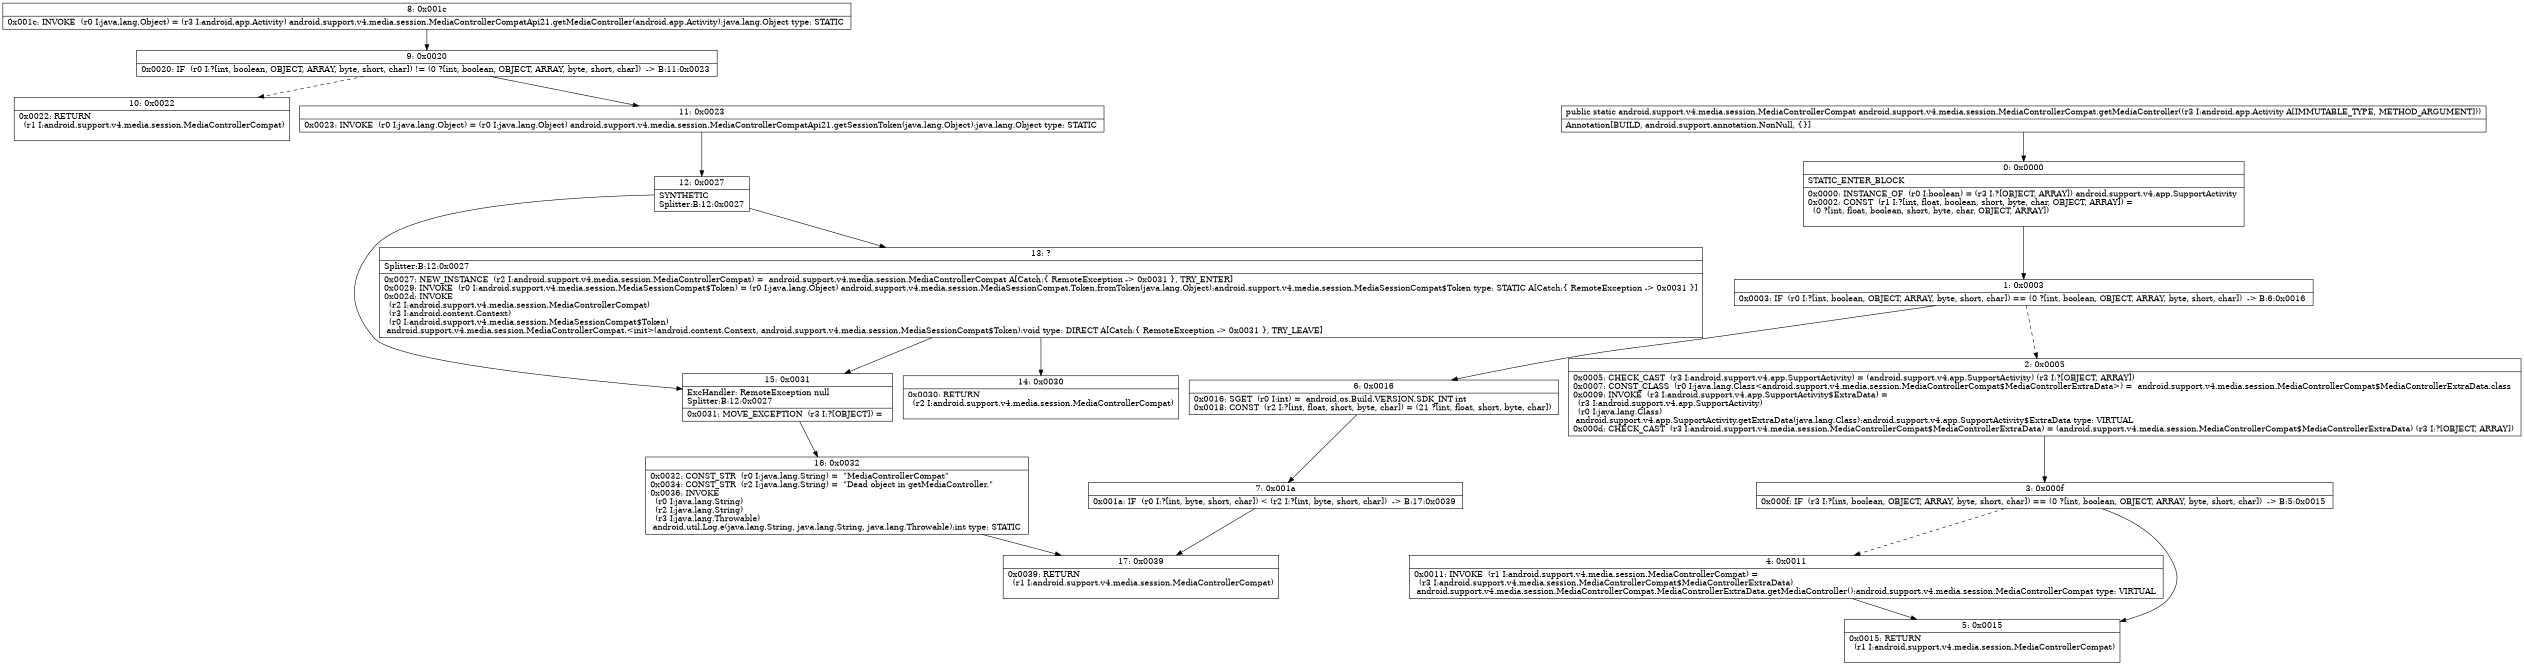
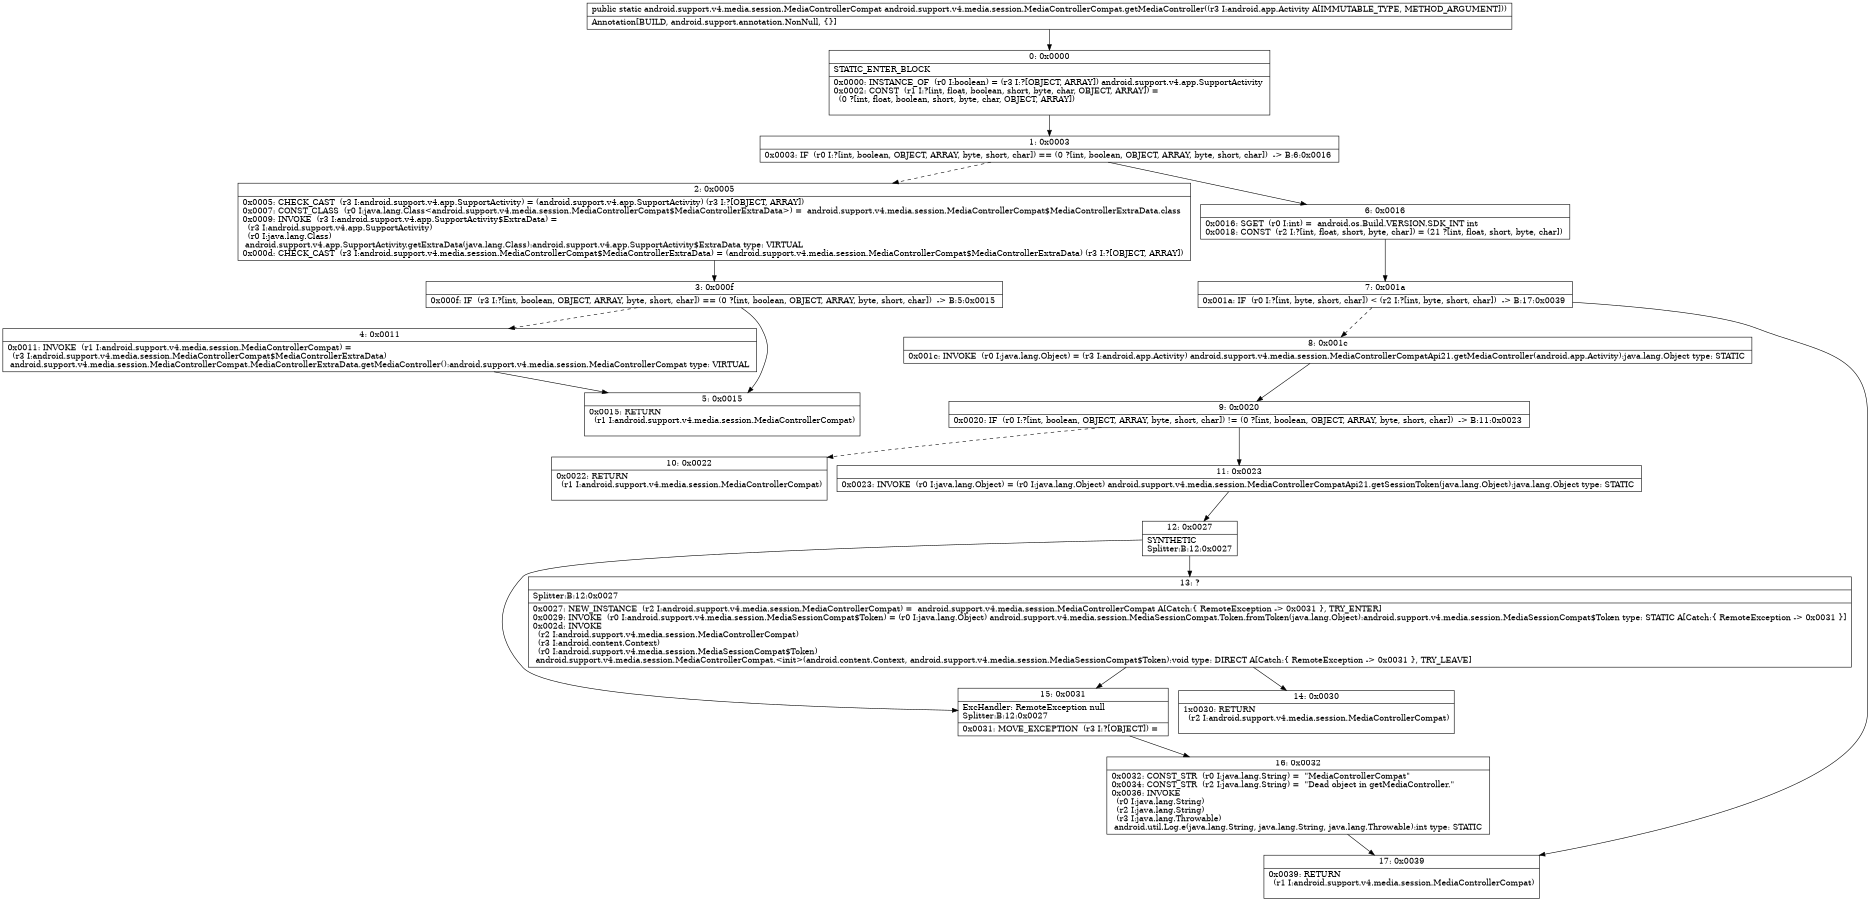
none -> (1359, 320)
(946, 395) -> (1222, 710)
